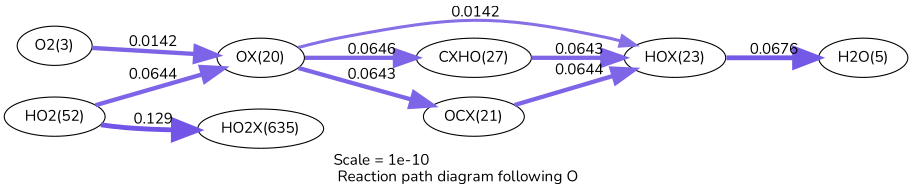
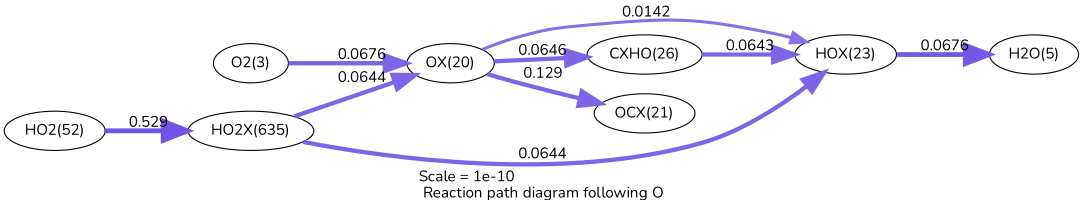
(151, 42) -> (360, 55)
(474, 58) -> (645, 55)
(370, 75) -> (541, 74)
(149, 90) -> (344, 99)
(564, 90) -> (563, 163)
(151, 119) -> (146, 123)
